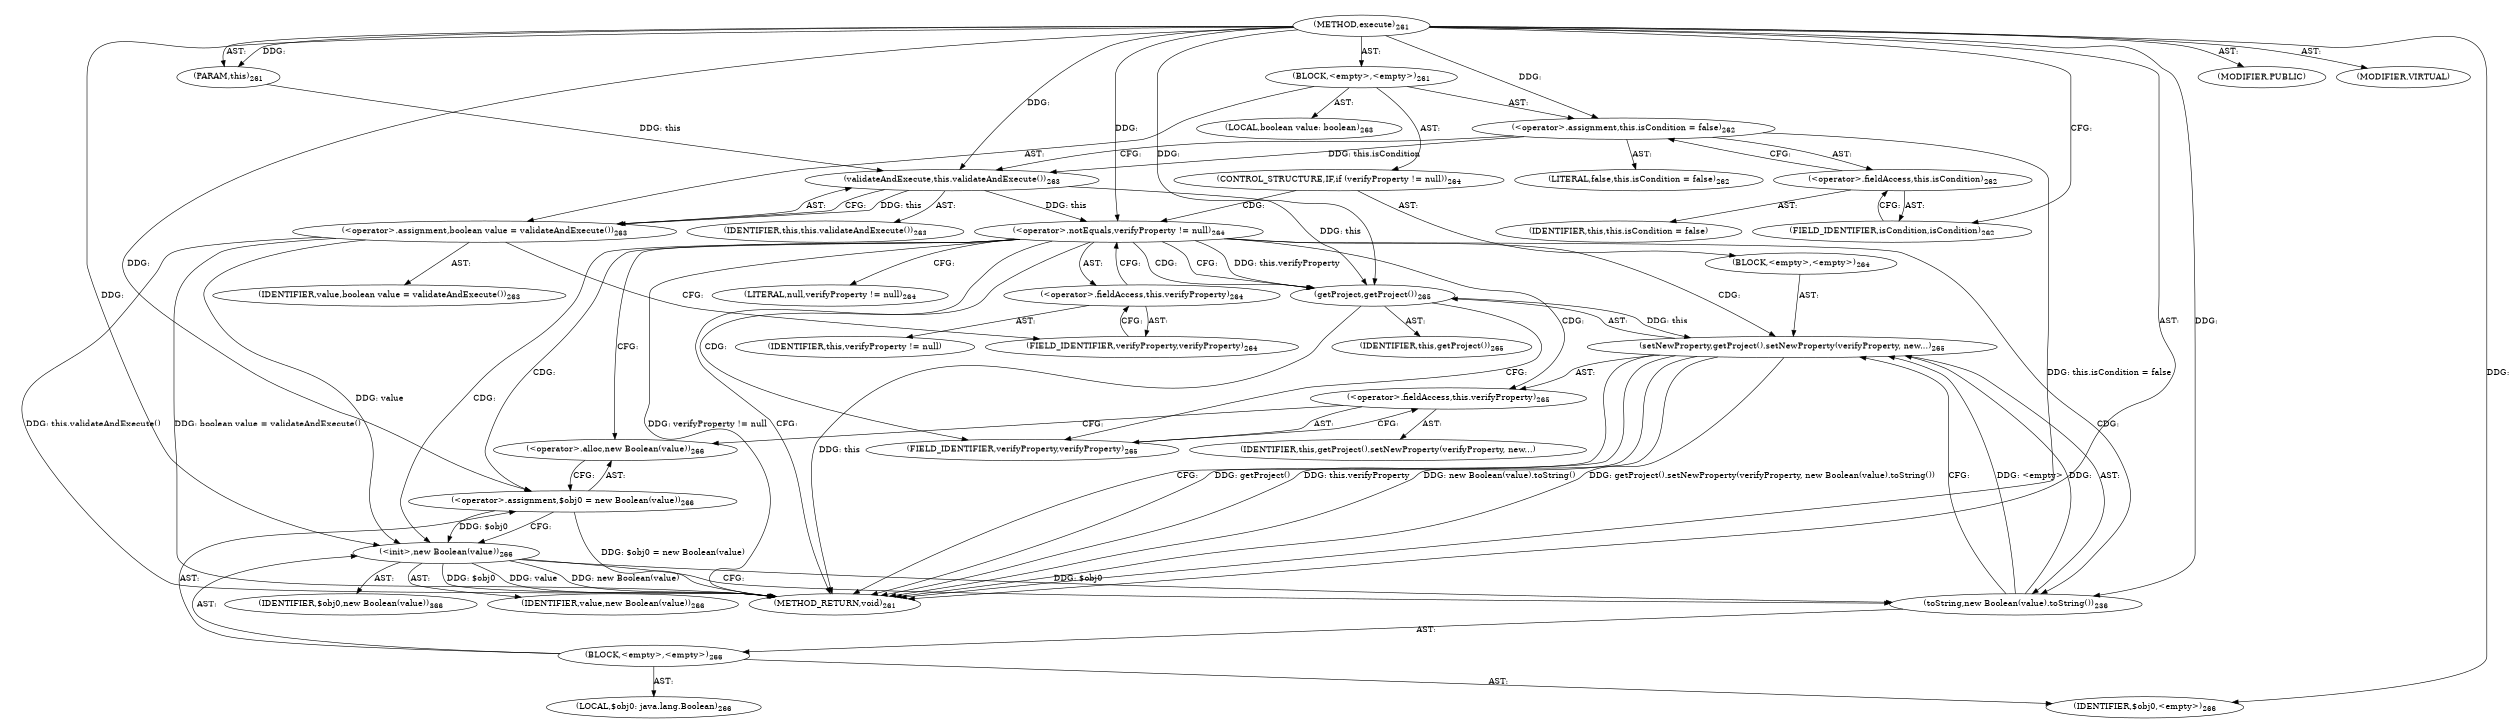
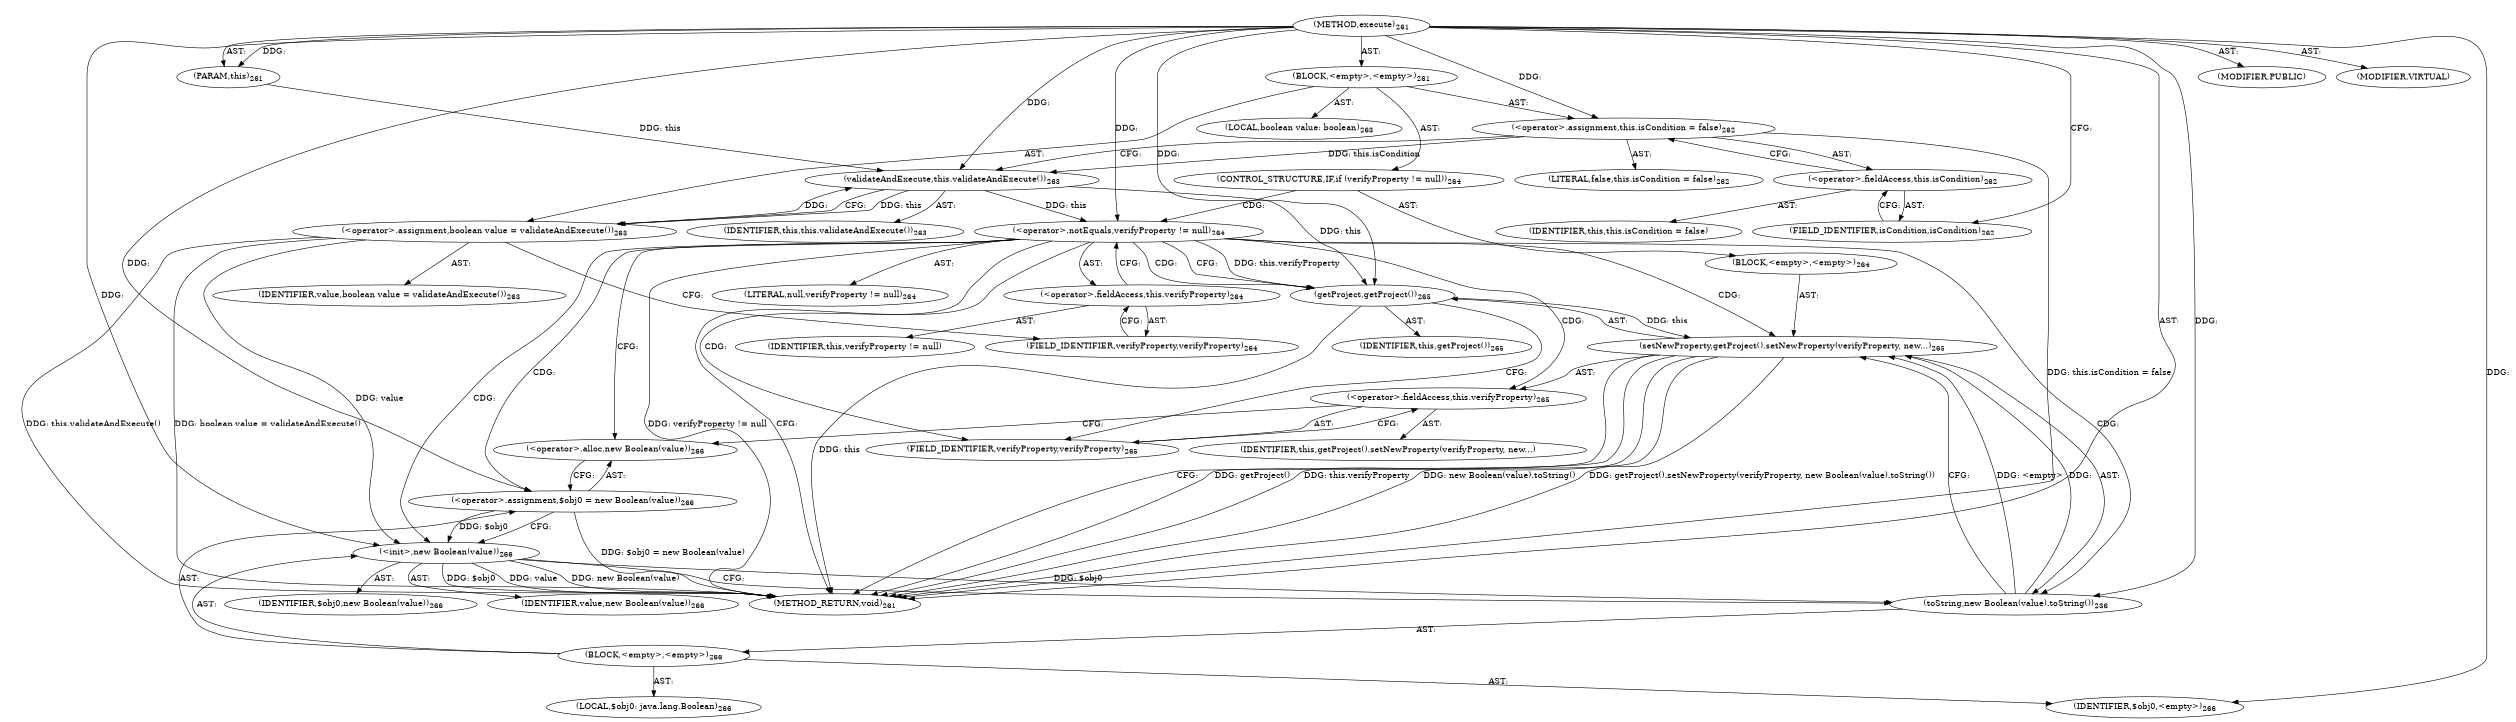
(818, 206) -> (818, 206)
(946, 264) -> (946, 264)
(436, 604) -> (436, 604)
